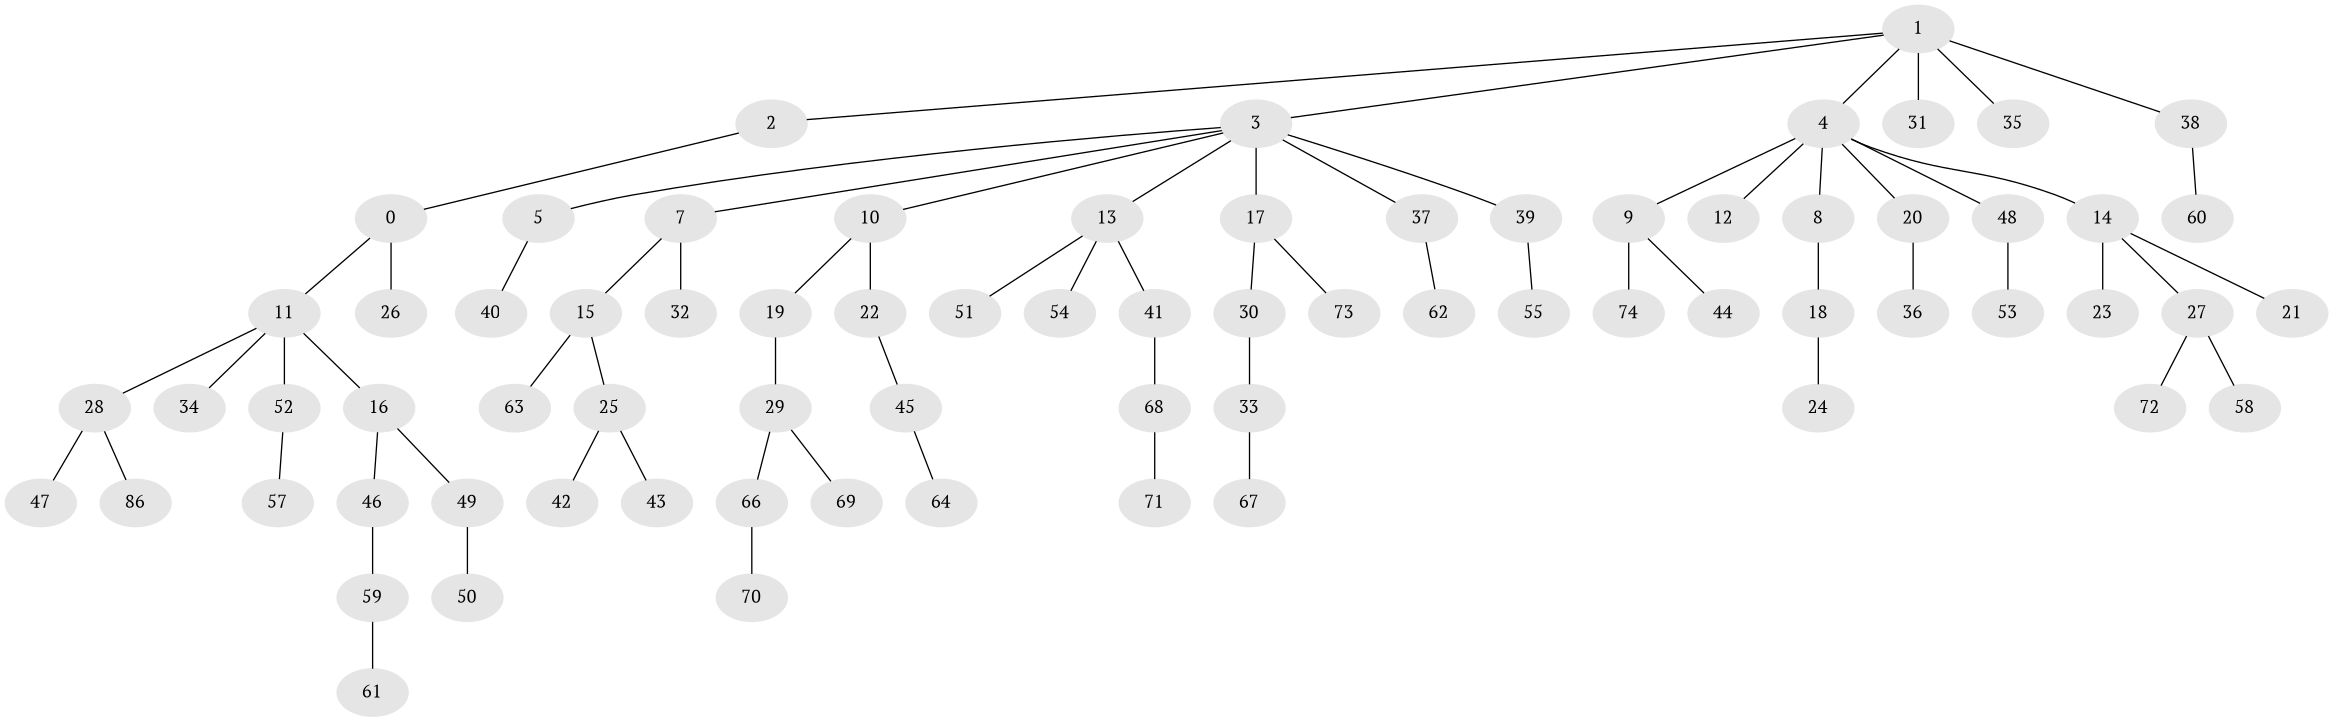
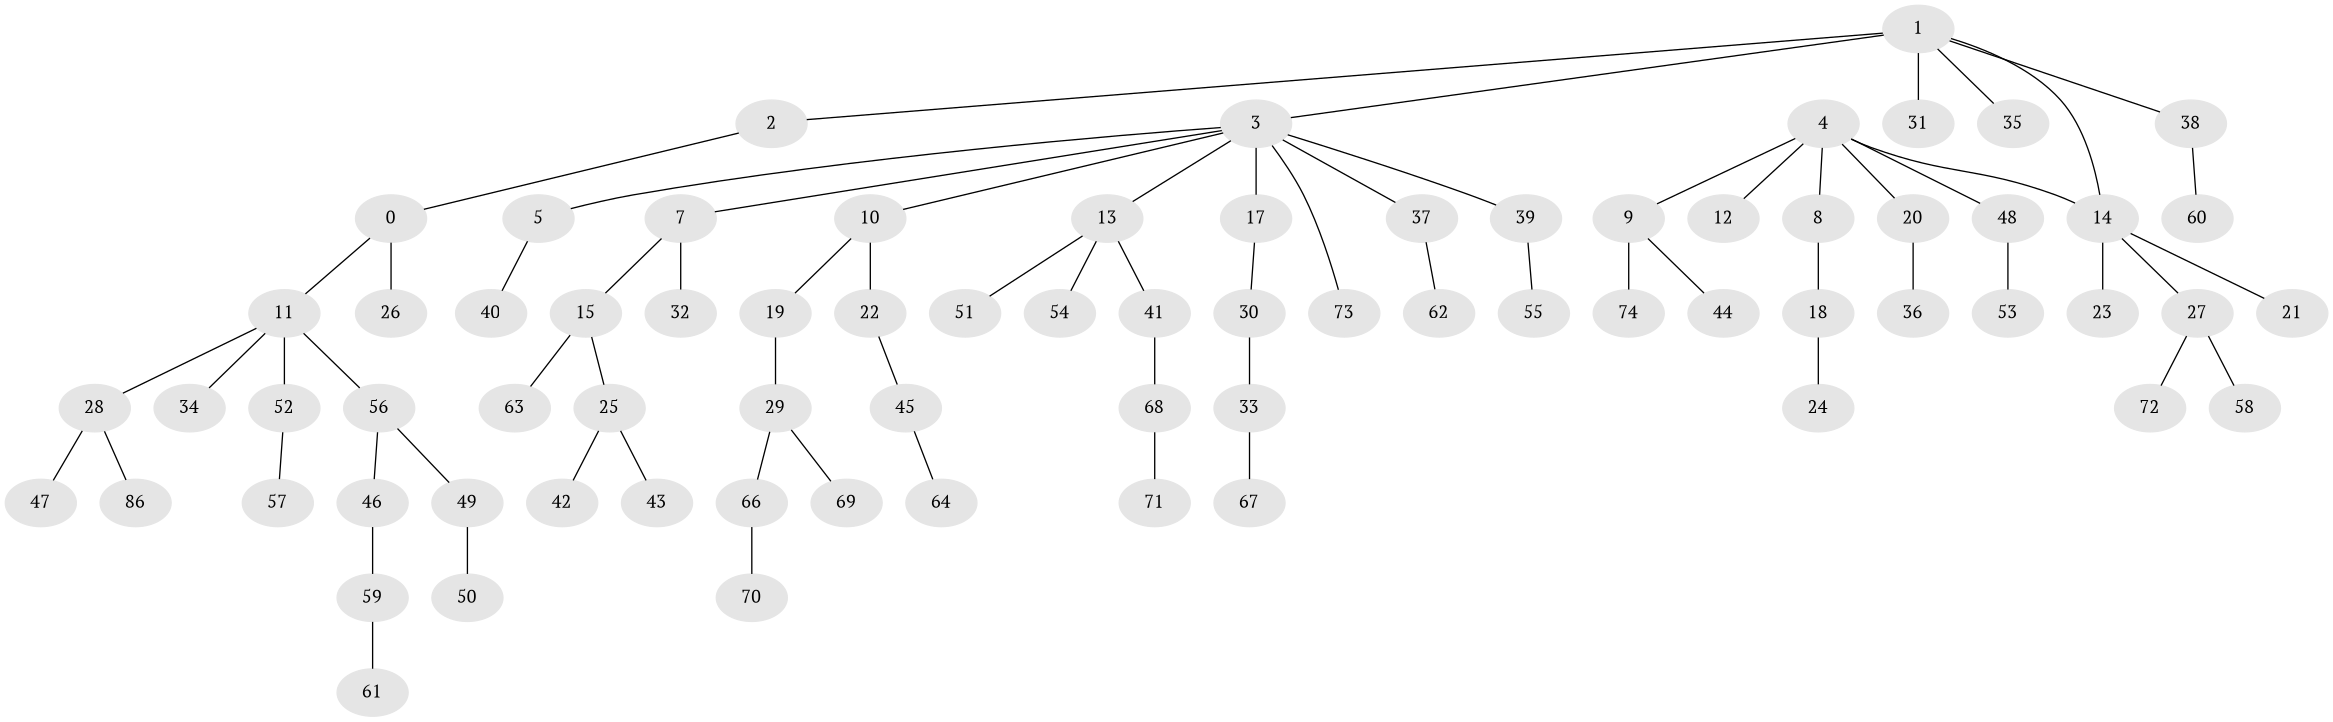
(1871, 76) -> (2052, 92)
(1300, 266) -> (1312, 214)
(379, 408) -> (379, 408)
